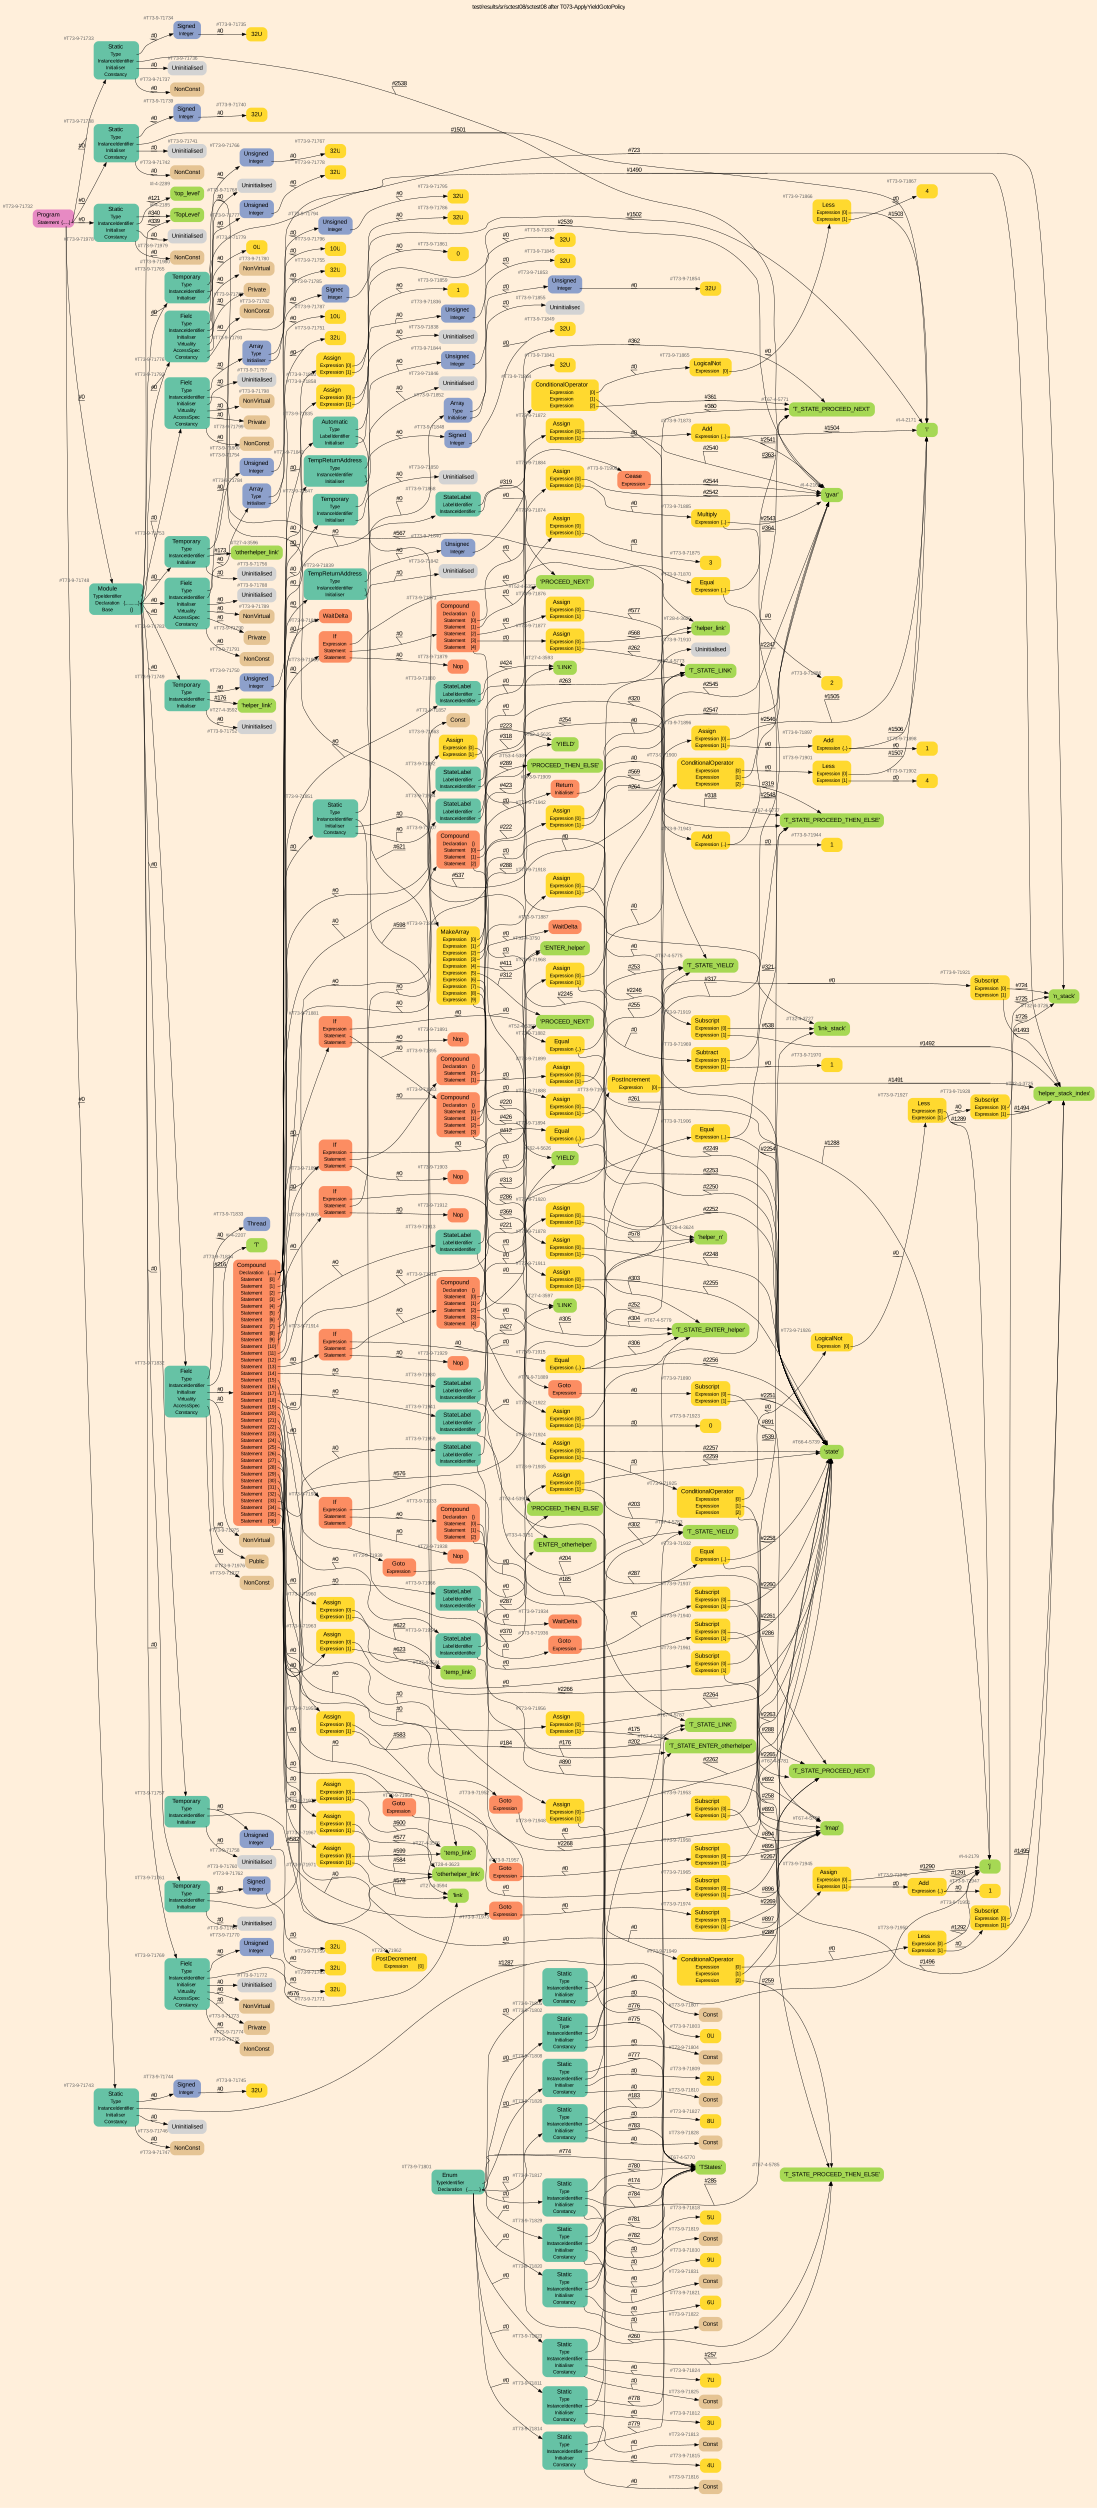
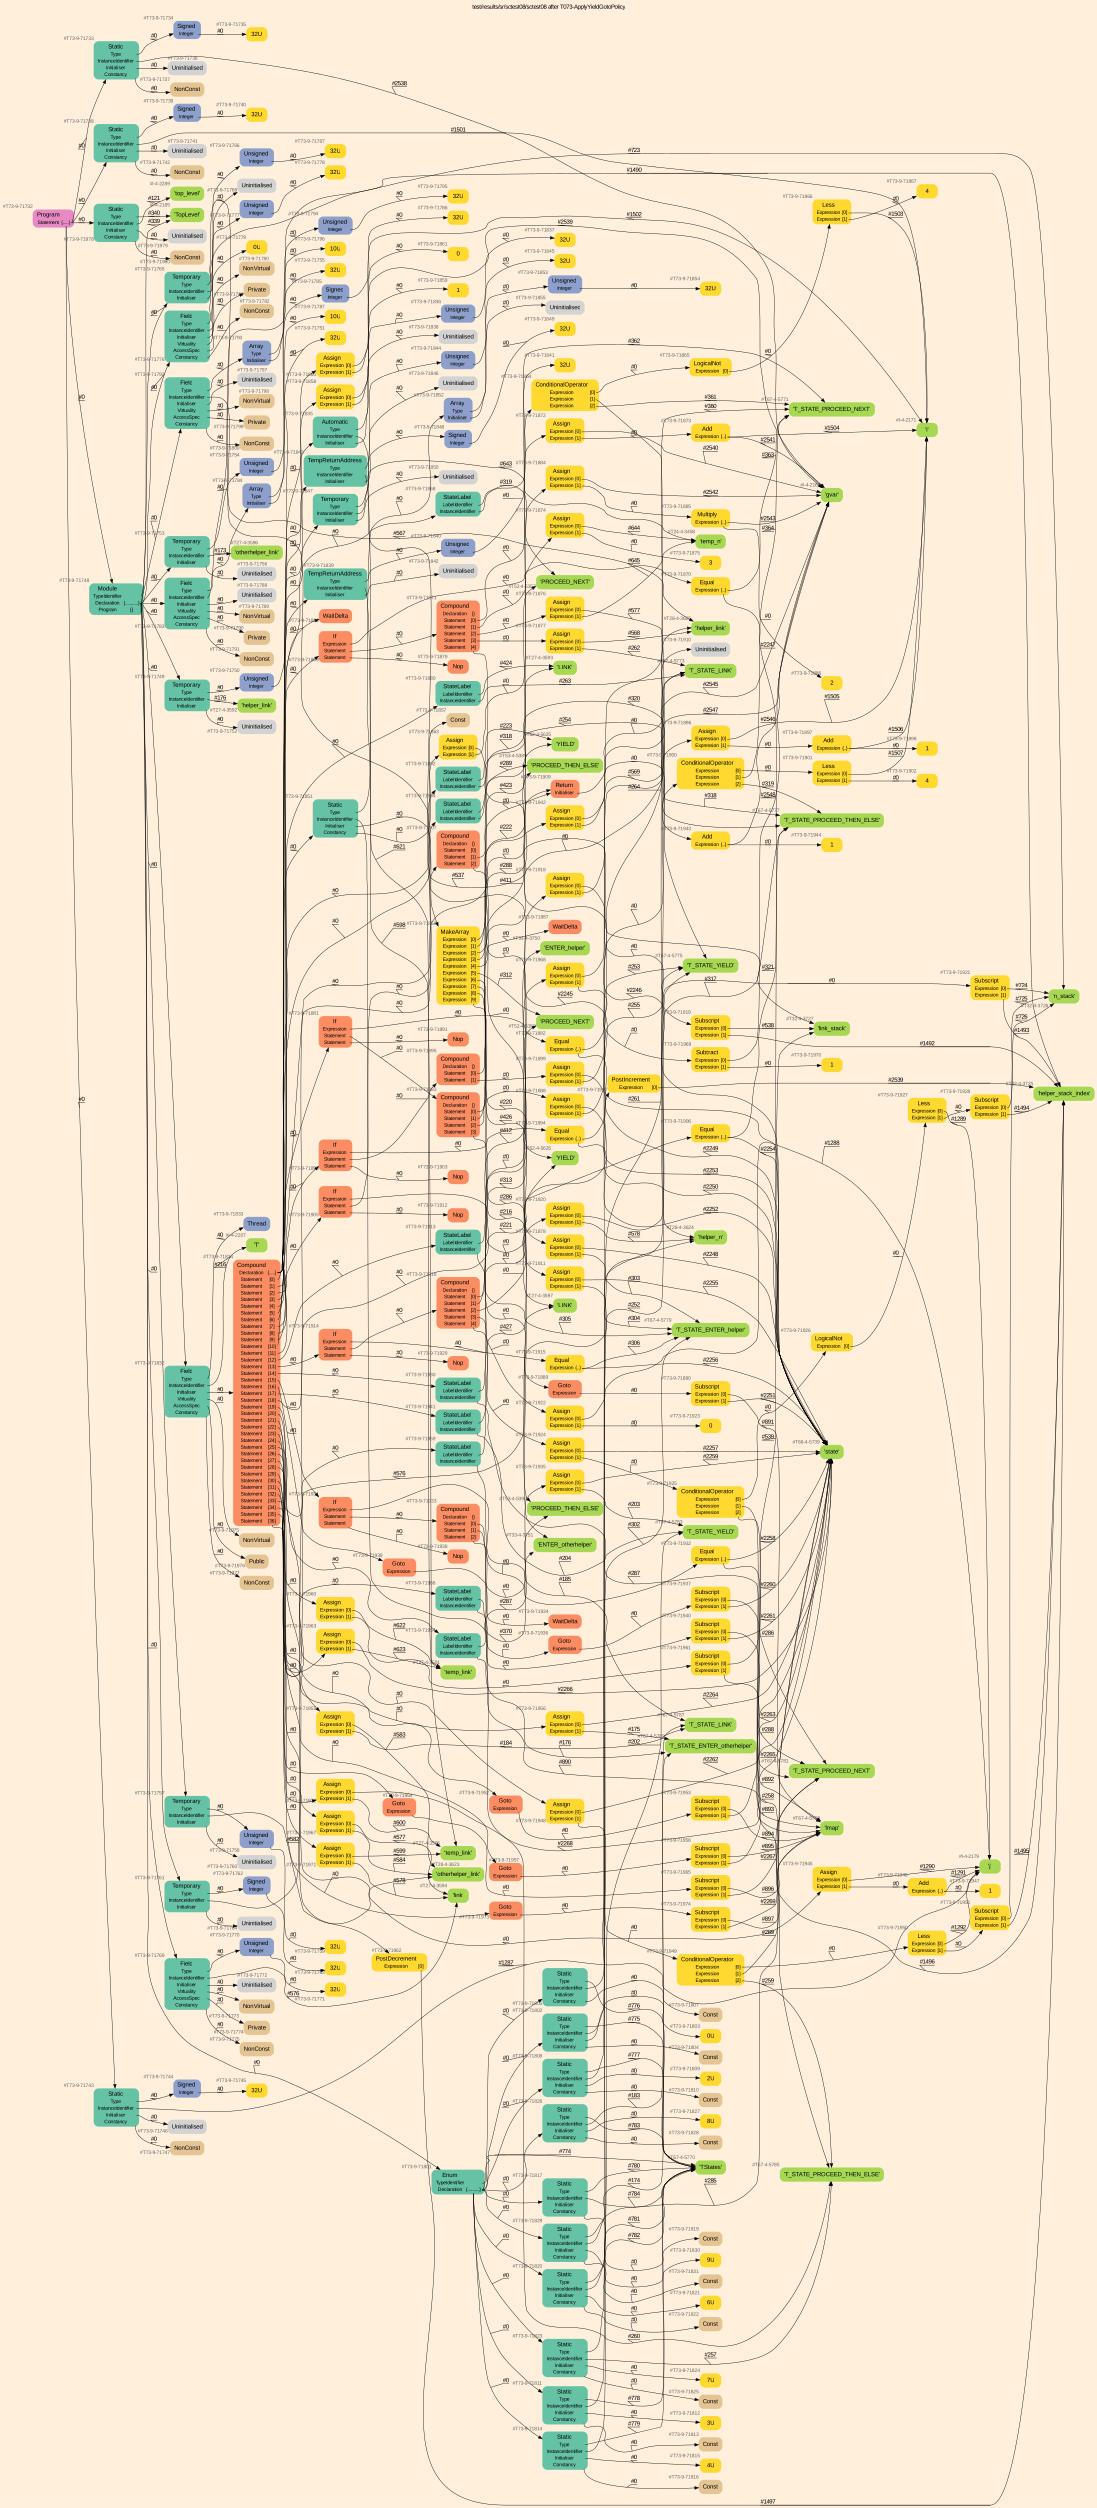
(335, 436) -> (335, 436)
(634, 480) -> none
none -> (711, 542)
(107, 610) -> (107, 610)
(510, 971) -> (521, 888)
(896, 1080) -> (896, 1080)
(506, 1212) -> (506, 1212)
none -> (148, 1815)
(711, 2218) -> none
none -> (1029, 2343)
